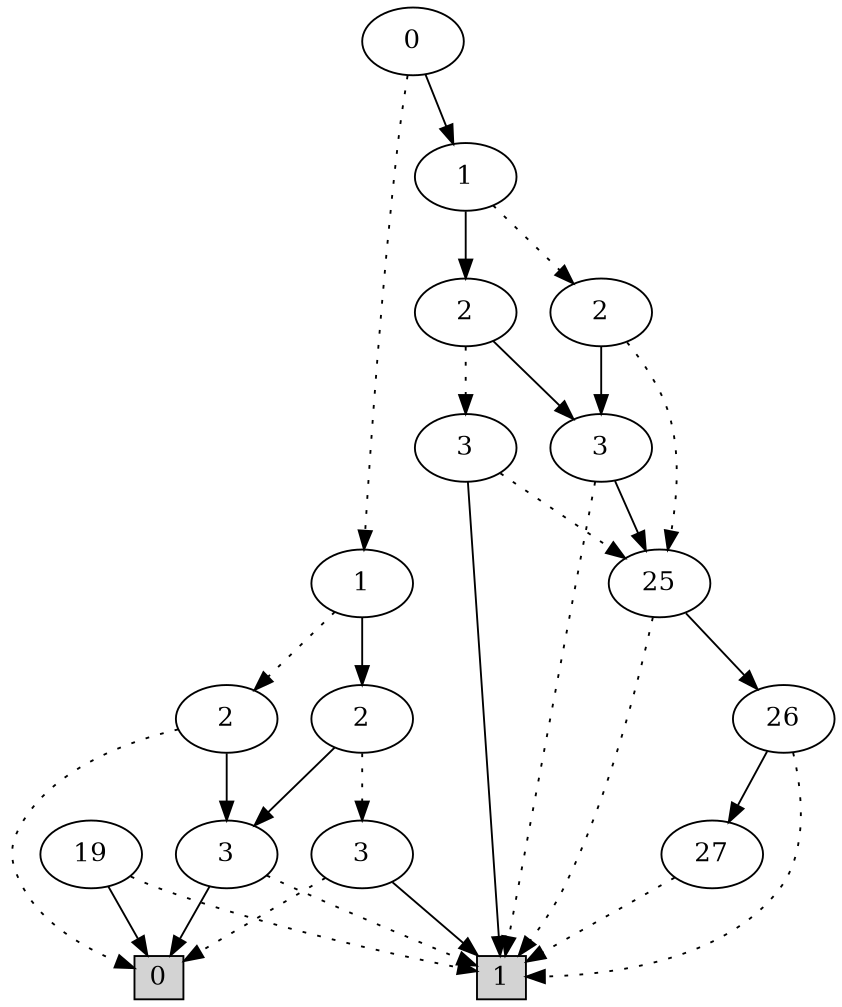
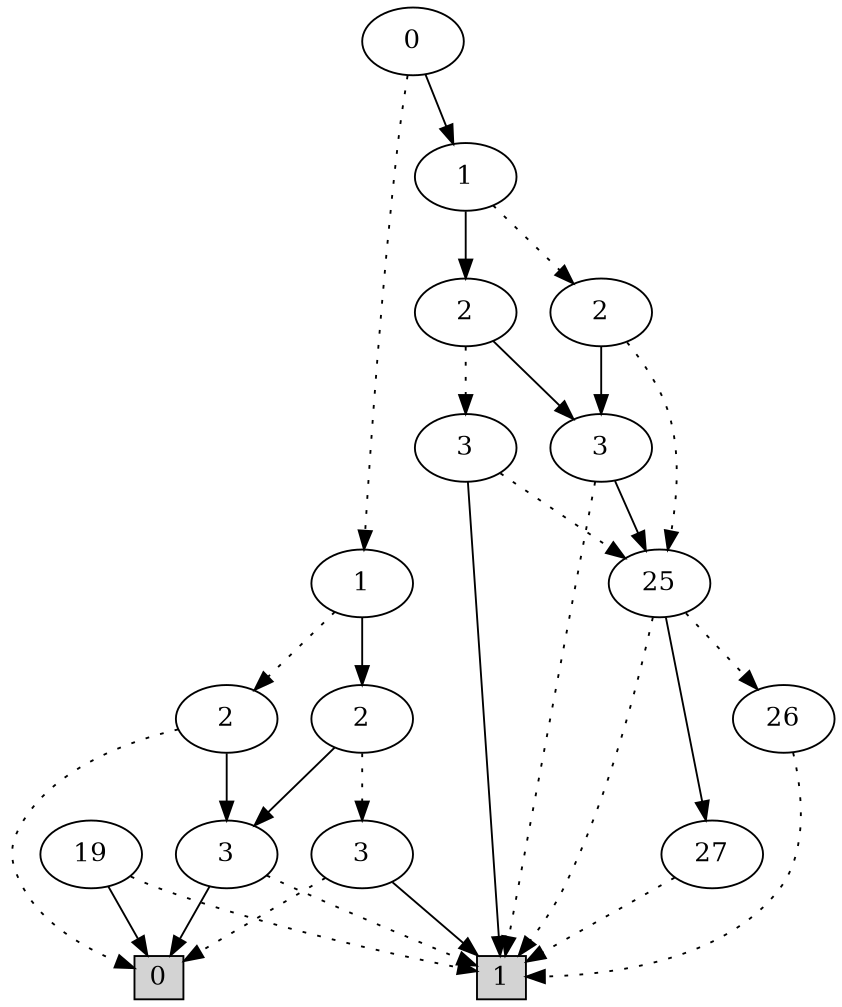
(715, 644) -> (715, 644)
(753, 778) -> (684, 710)
